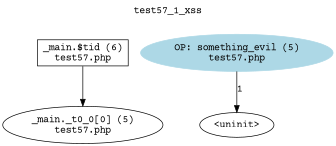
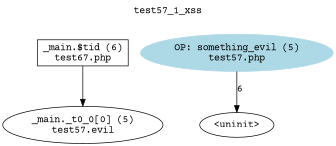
(83, 53) -> (83, 53)
(240, 89) -> (240, 89)
(83, 125) -> (83, 125)
